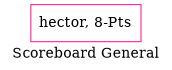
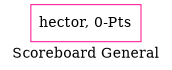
(86, 23) -> (86, 23)
